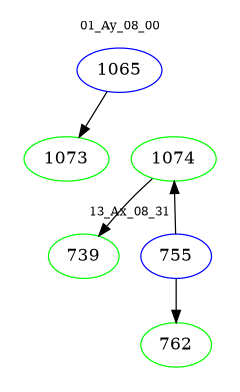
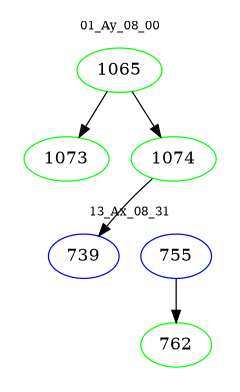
(119, 70) -> (119, 70)
(175, 214) -> (143, 109)
(84, 256) -> (84, 256)
